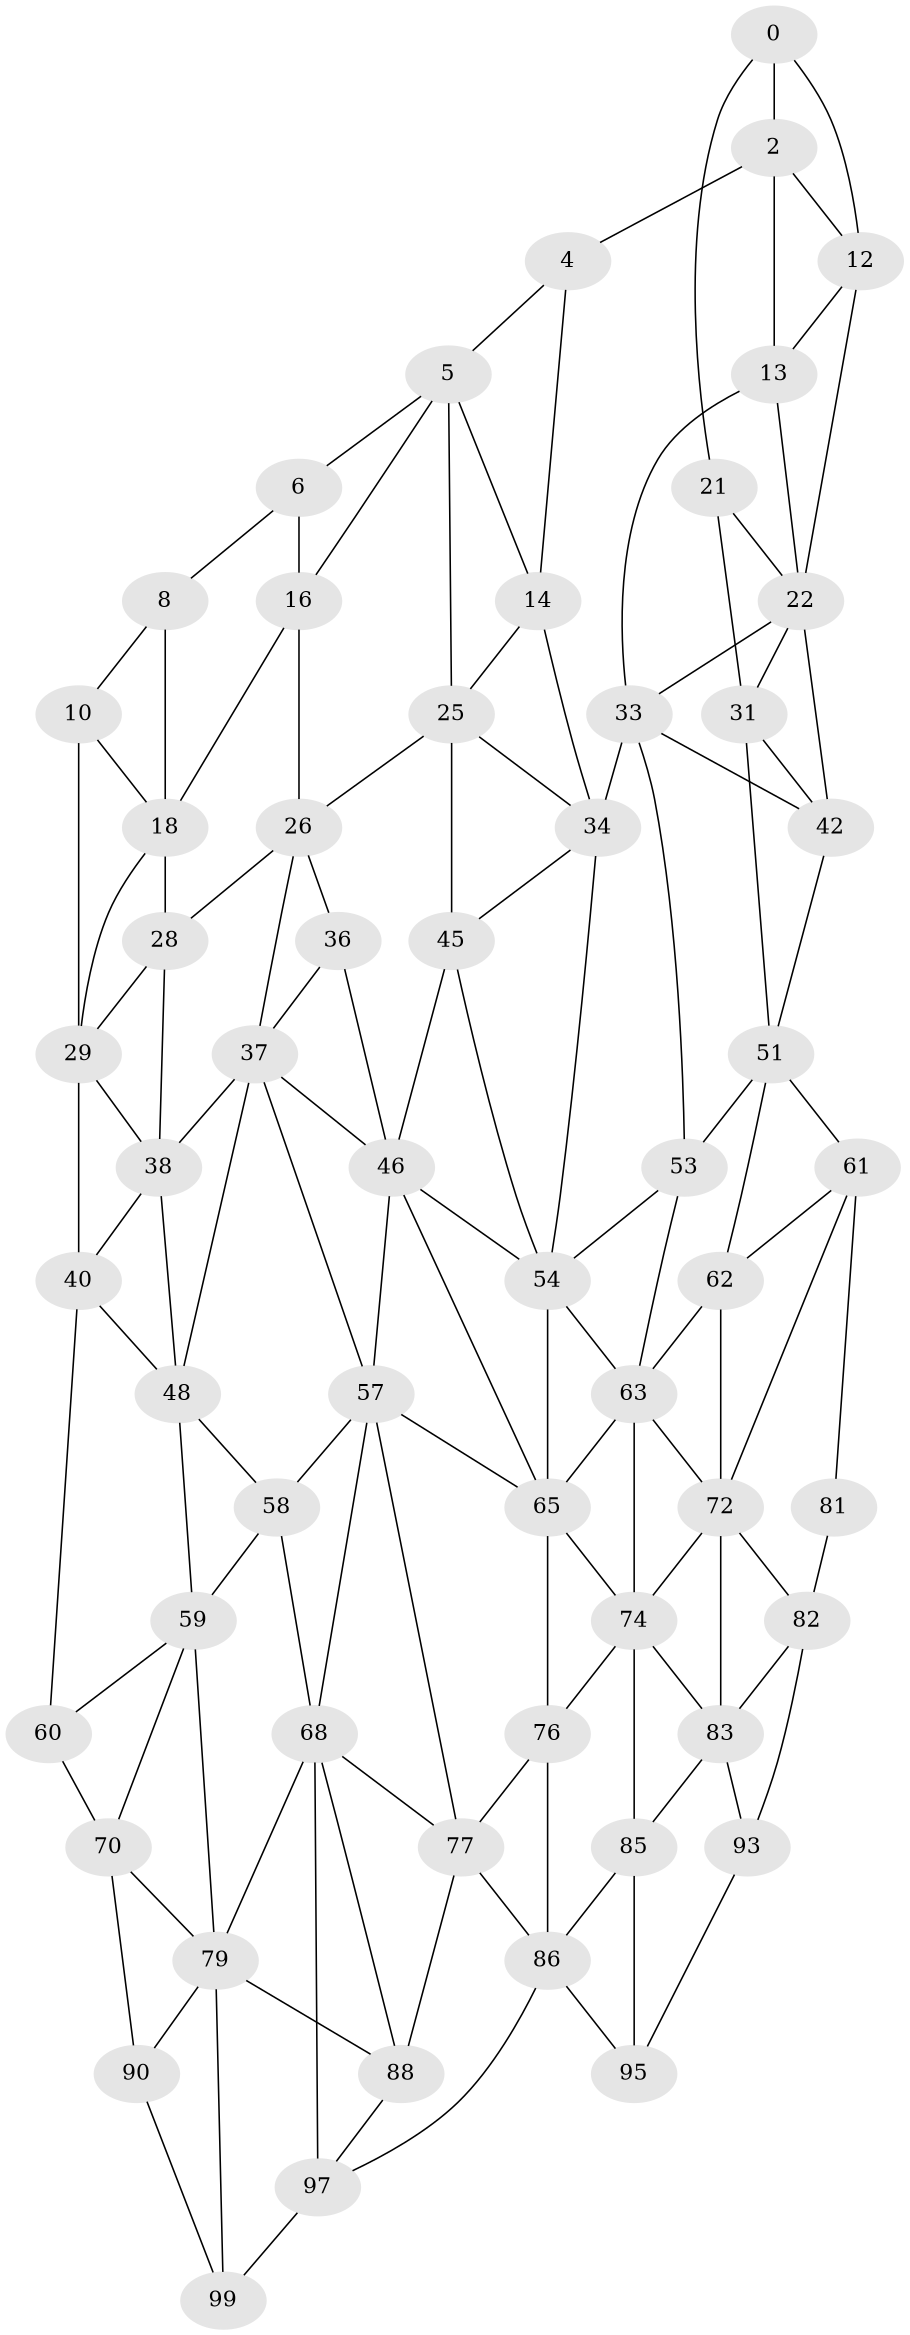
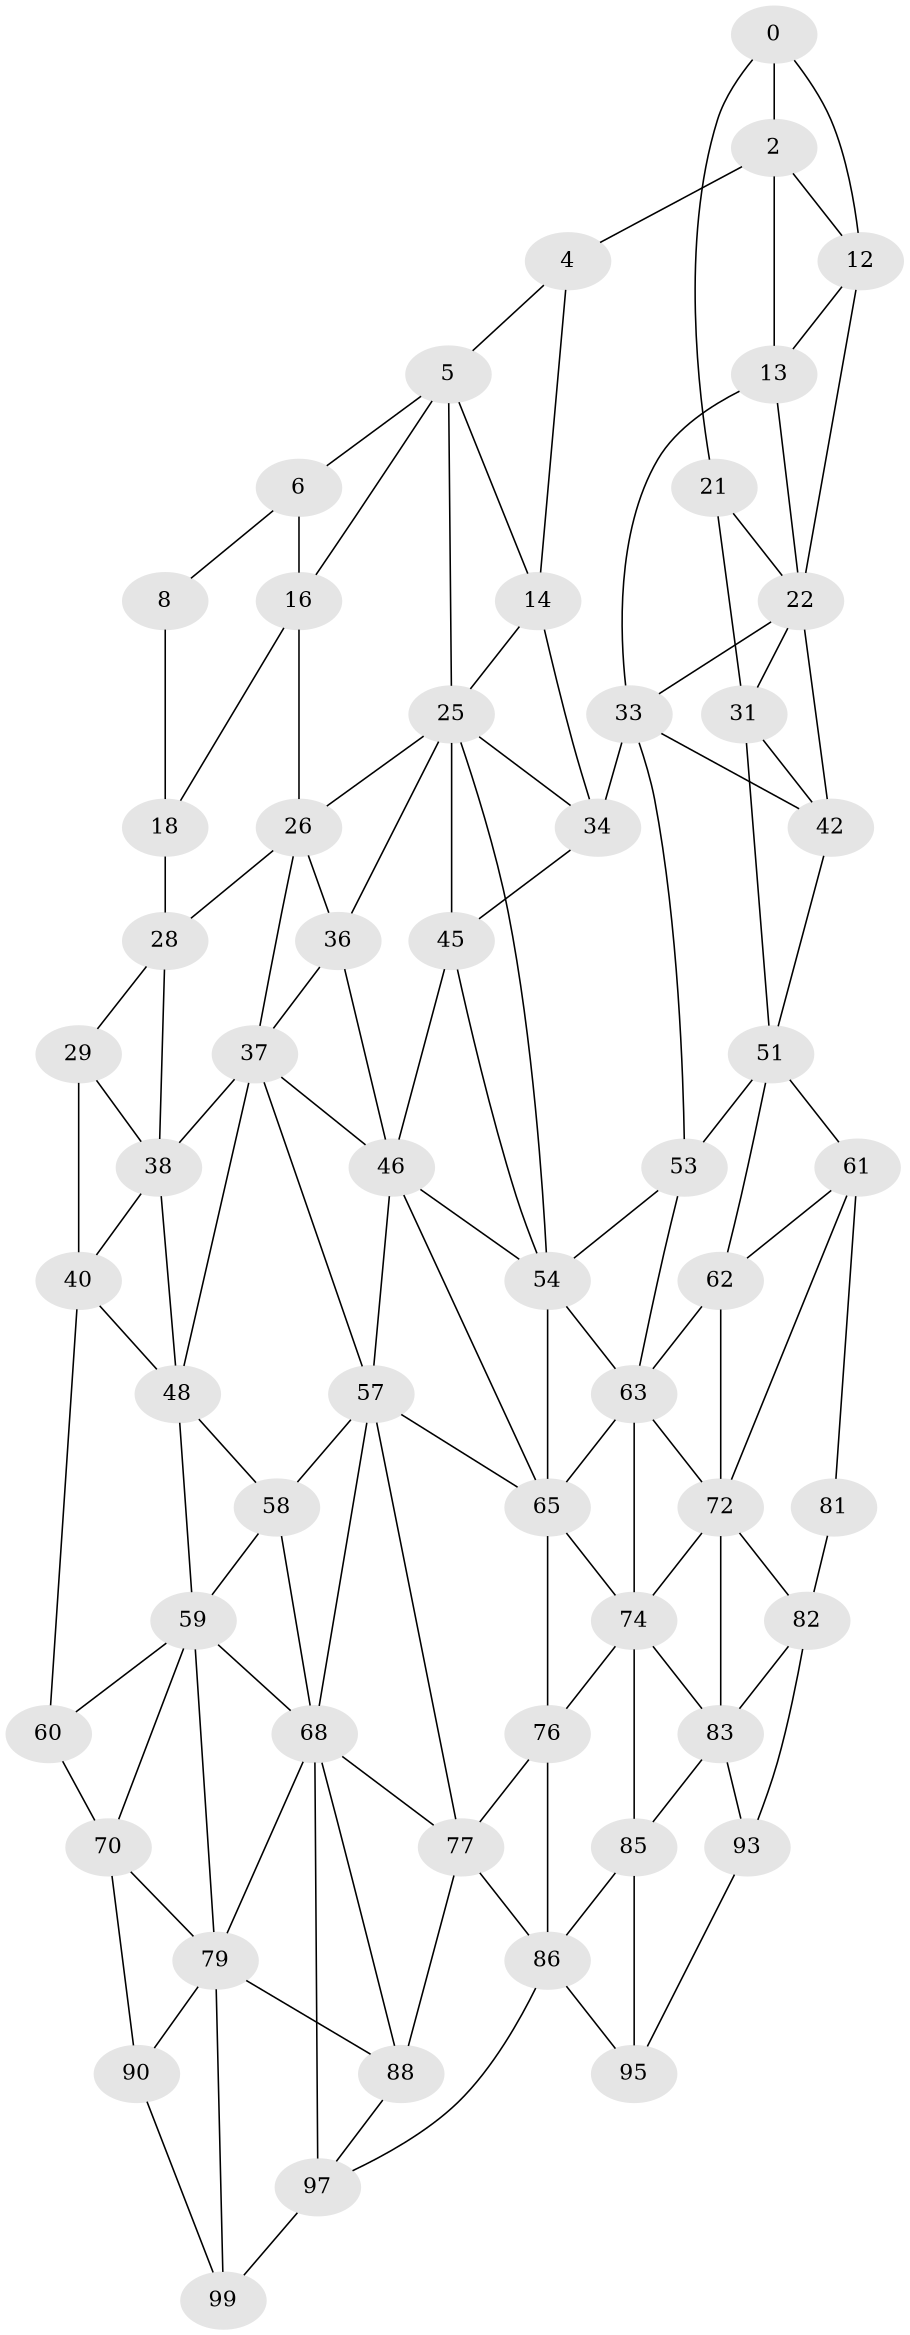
(79, 714) -> none
none -> (395, 828)
(100, 935) -> none
(576, 1054) -> (522, 994)
none -> (254, 1678)
